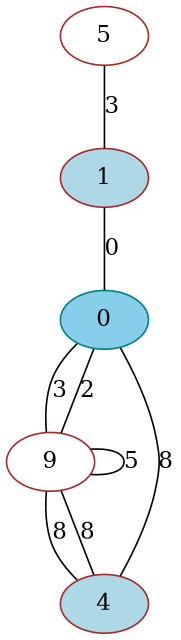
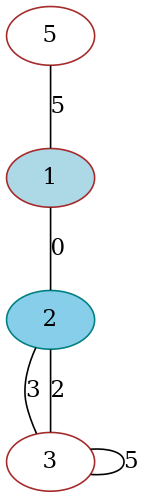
(113, 107) -> (59, 107)
(104, 320) -> (51, 320)
(51, 462) -> (51, 462)
(104, 604) -> none
